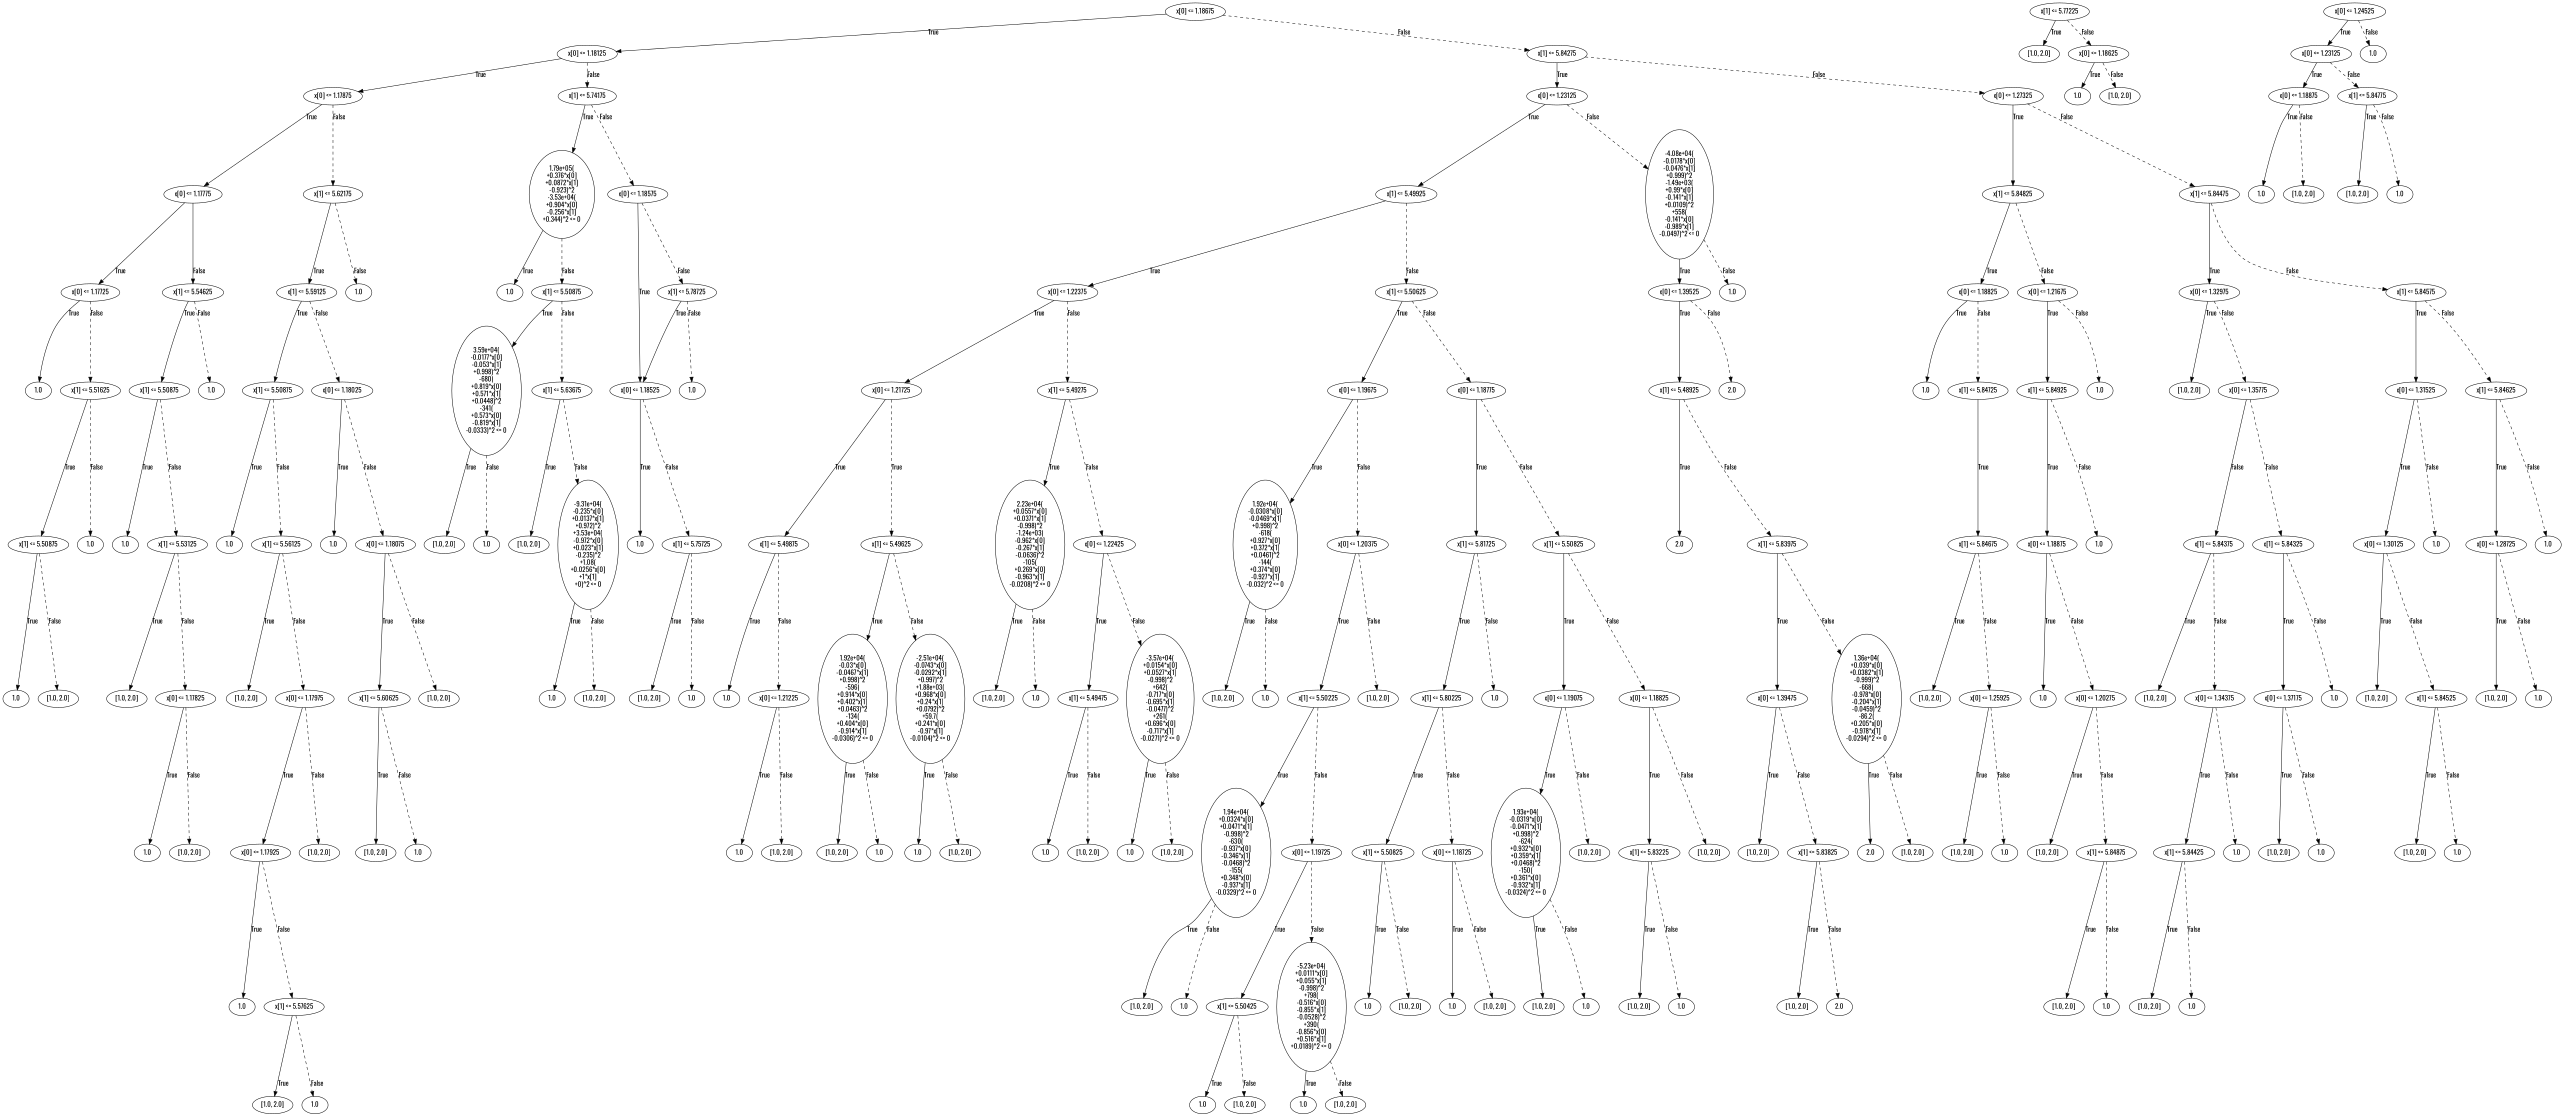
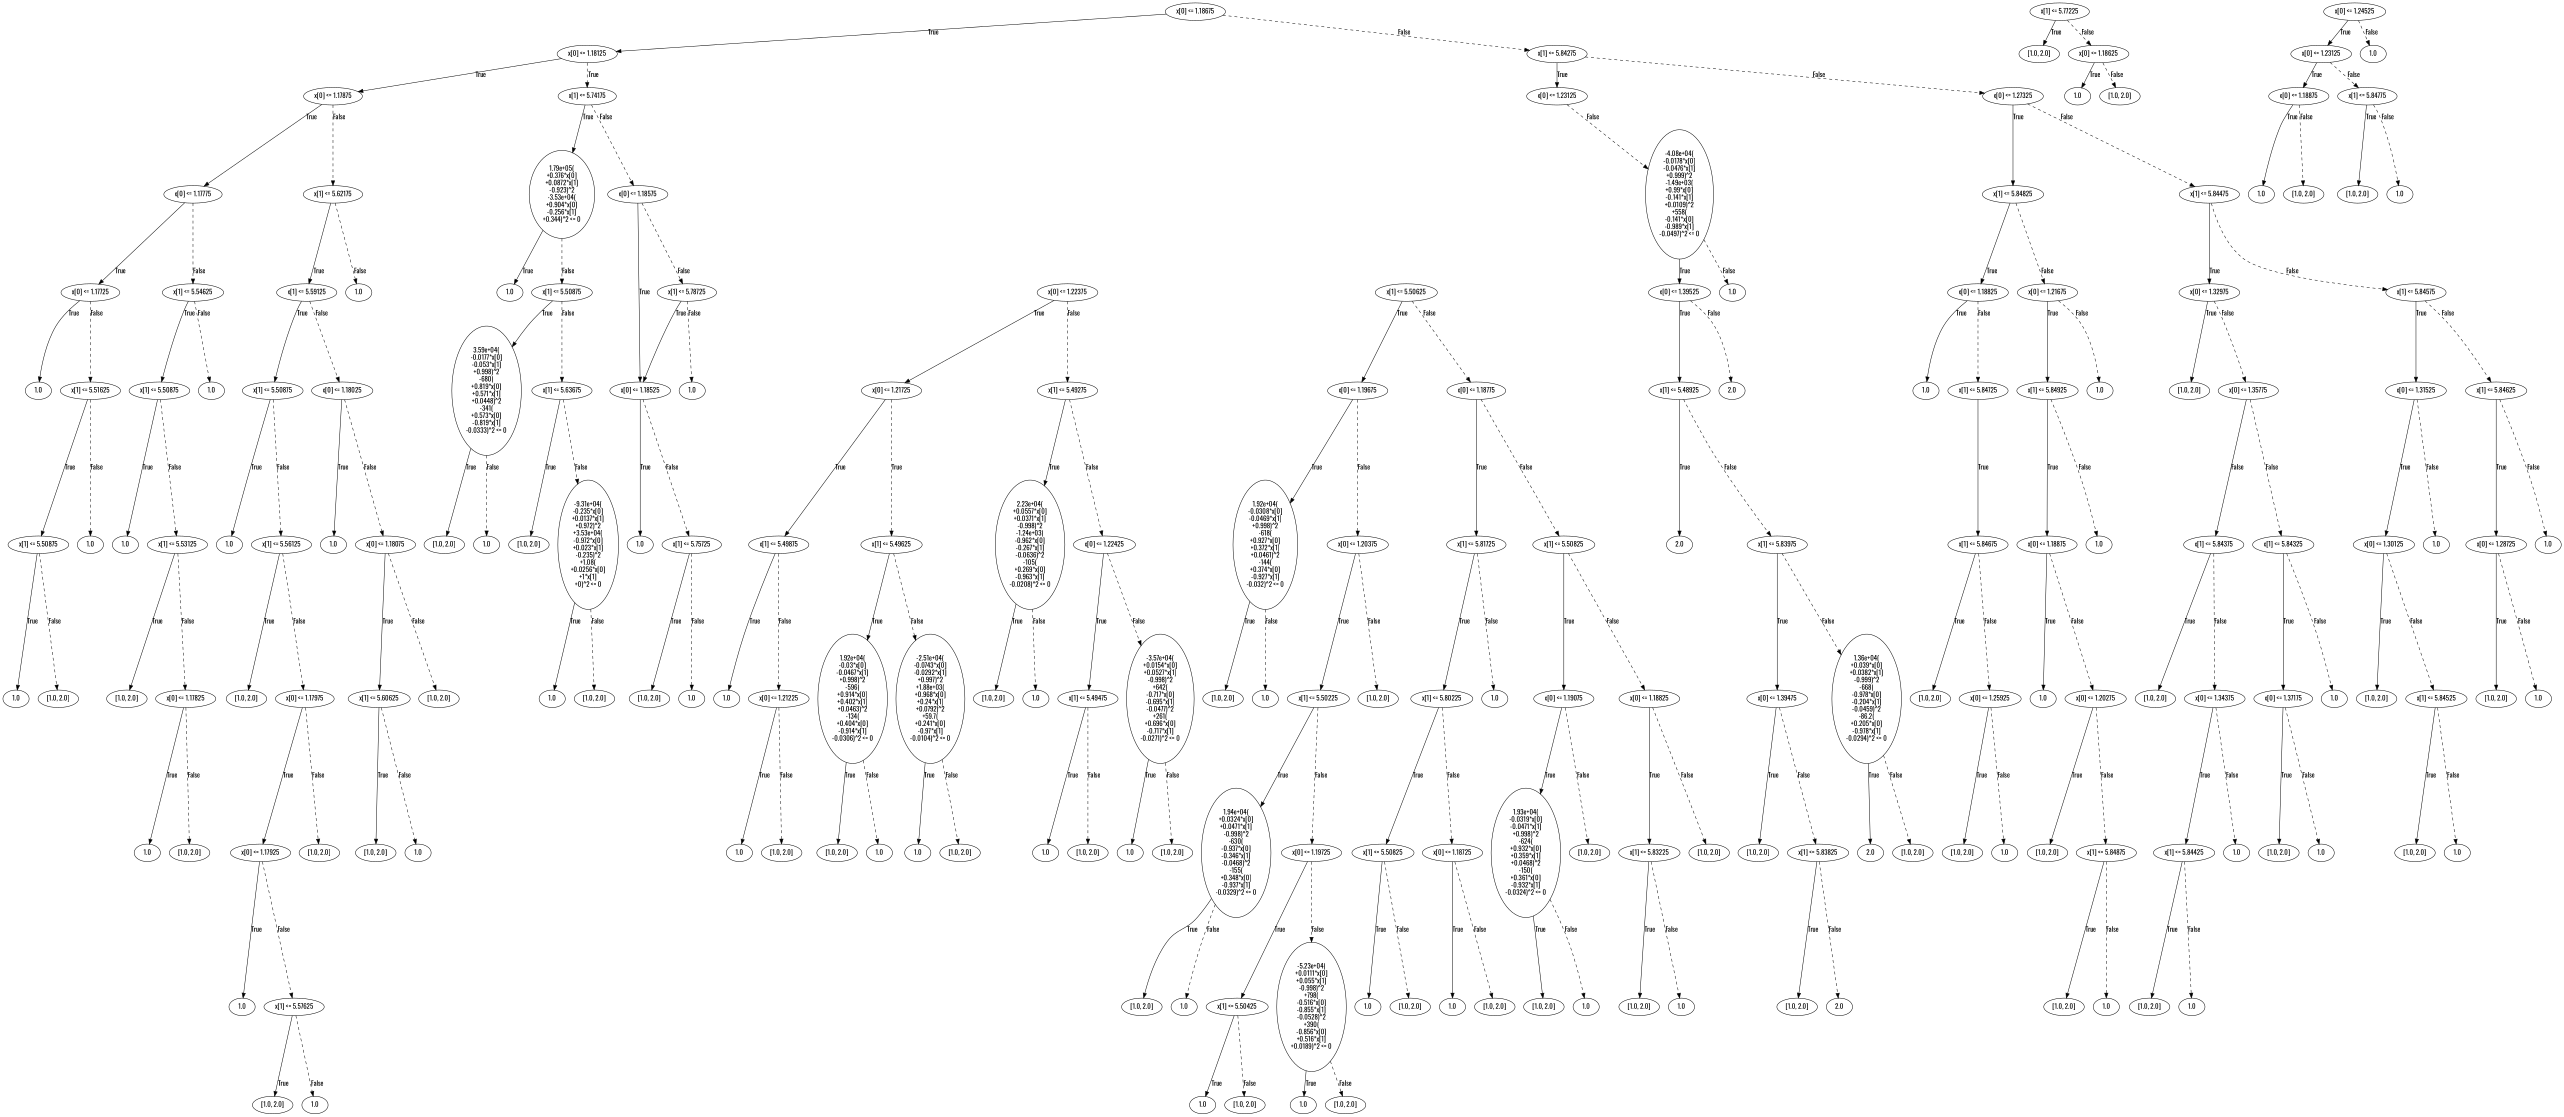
(594, 75) -> (594, 75)
(1406, 194) -> none
(193, 241) -> (193, 241)
